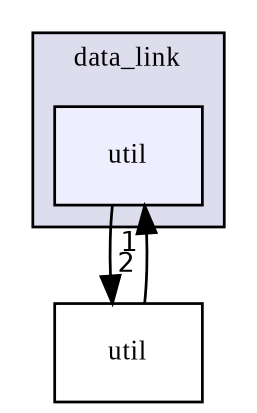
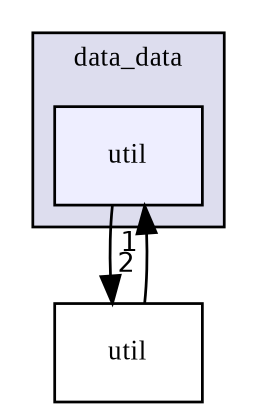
(129, 59) -> (129, 59)
